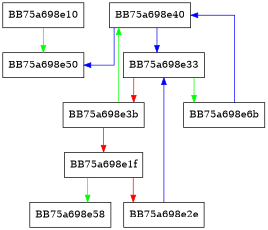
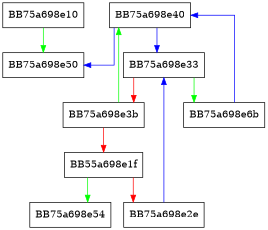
(104, 165) -> (104, 165)
(70, 215) -> (70, 215)
